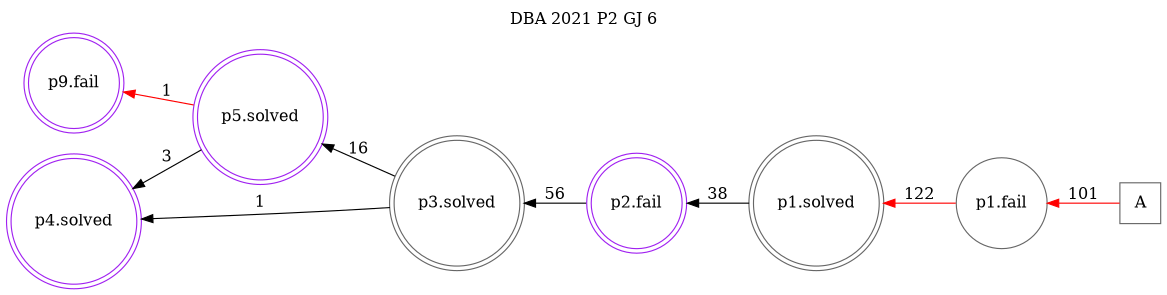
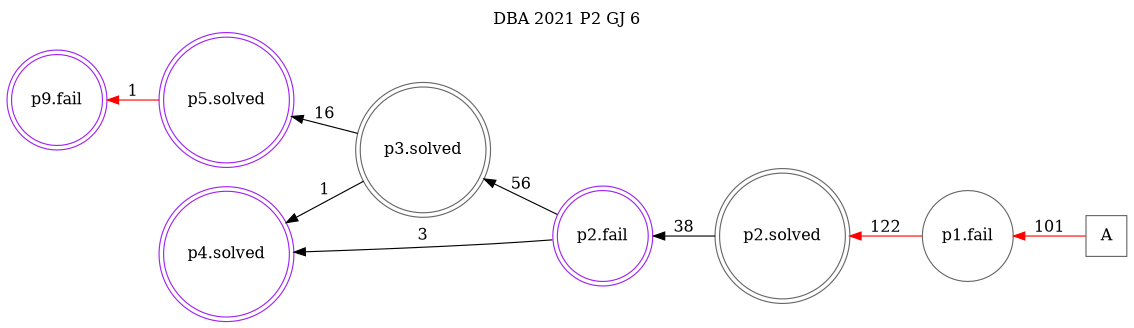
(172, 166) -> (429, 247)
(816, 203) -> (782, 236)
